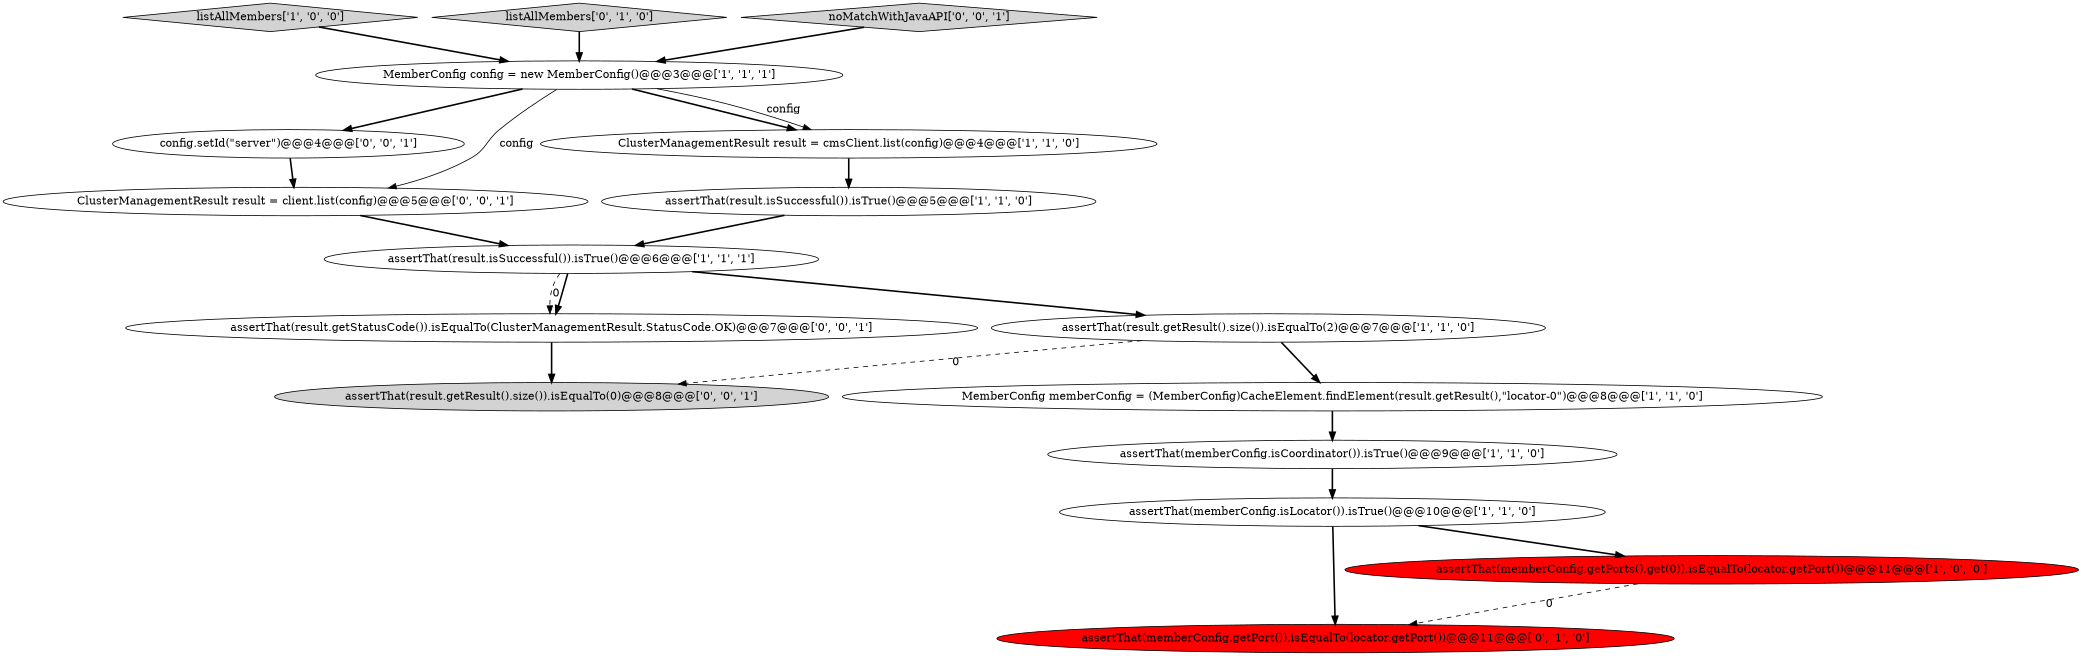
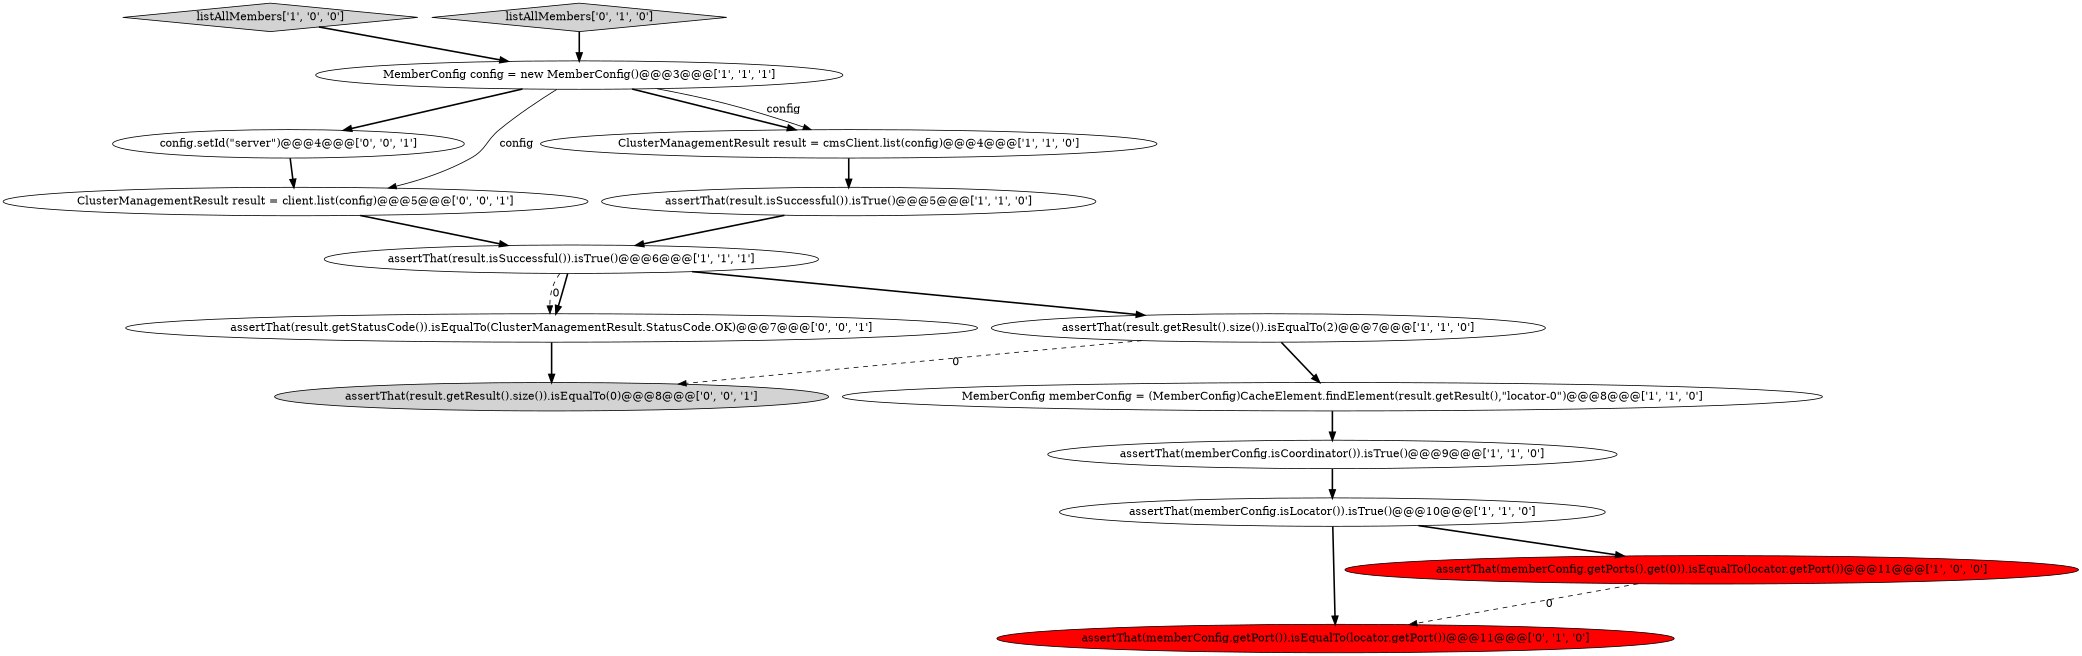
(919, 17) -> none
